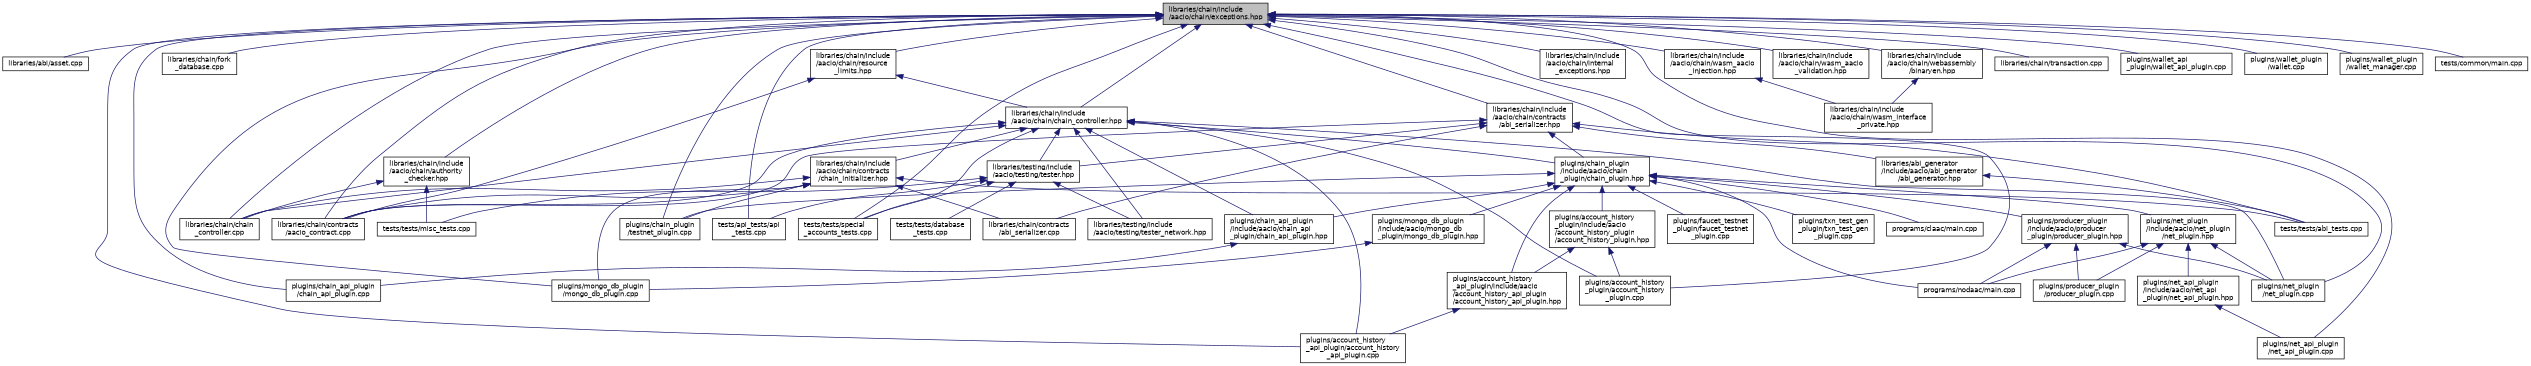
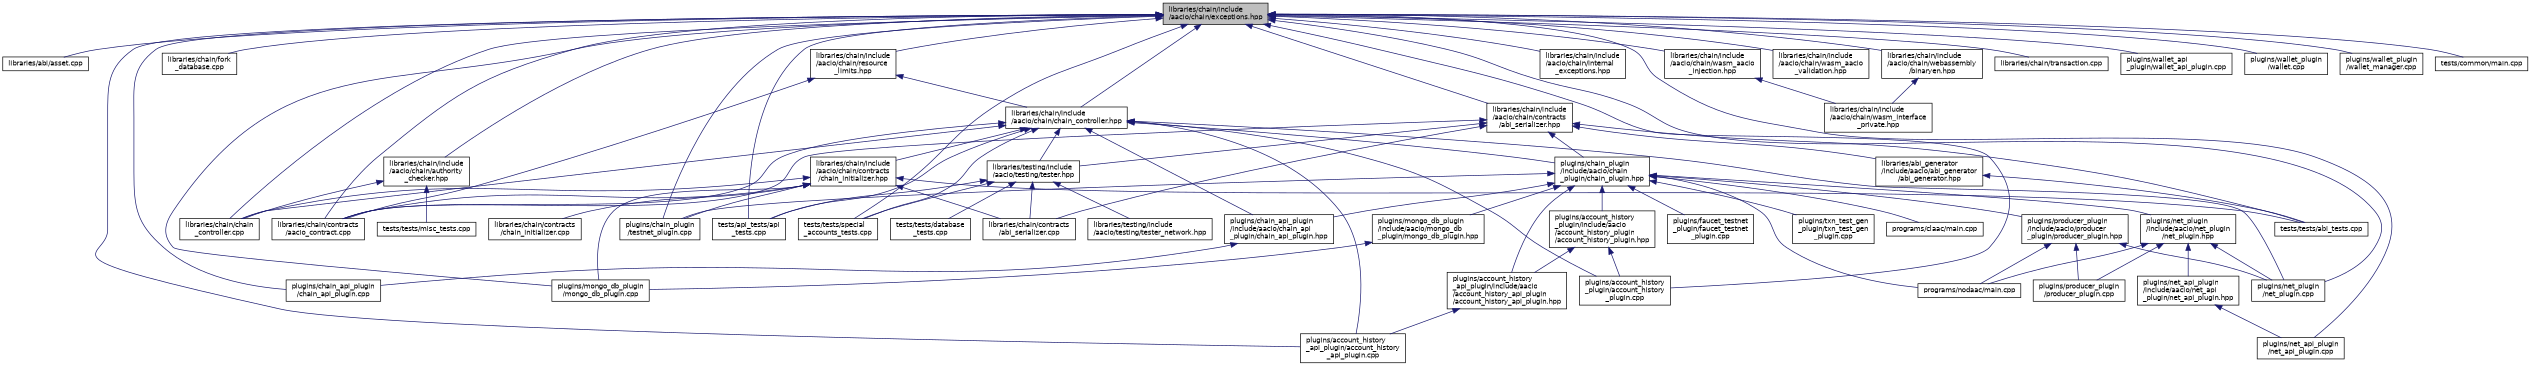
(1110, 176) -> (925, 173)
(805, 191) -> (1031, 204)
none -> (535, 229)
